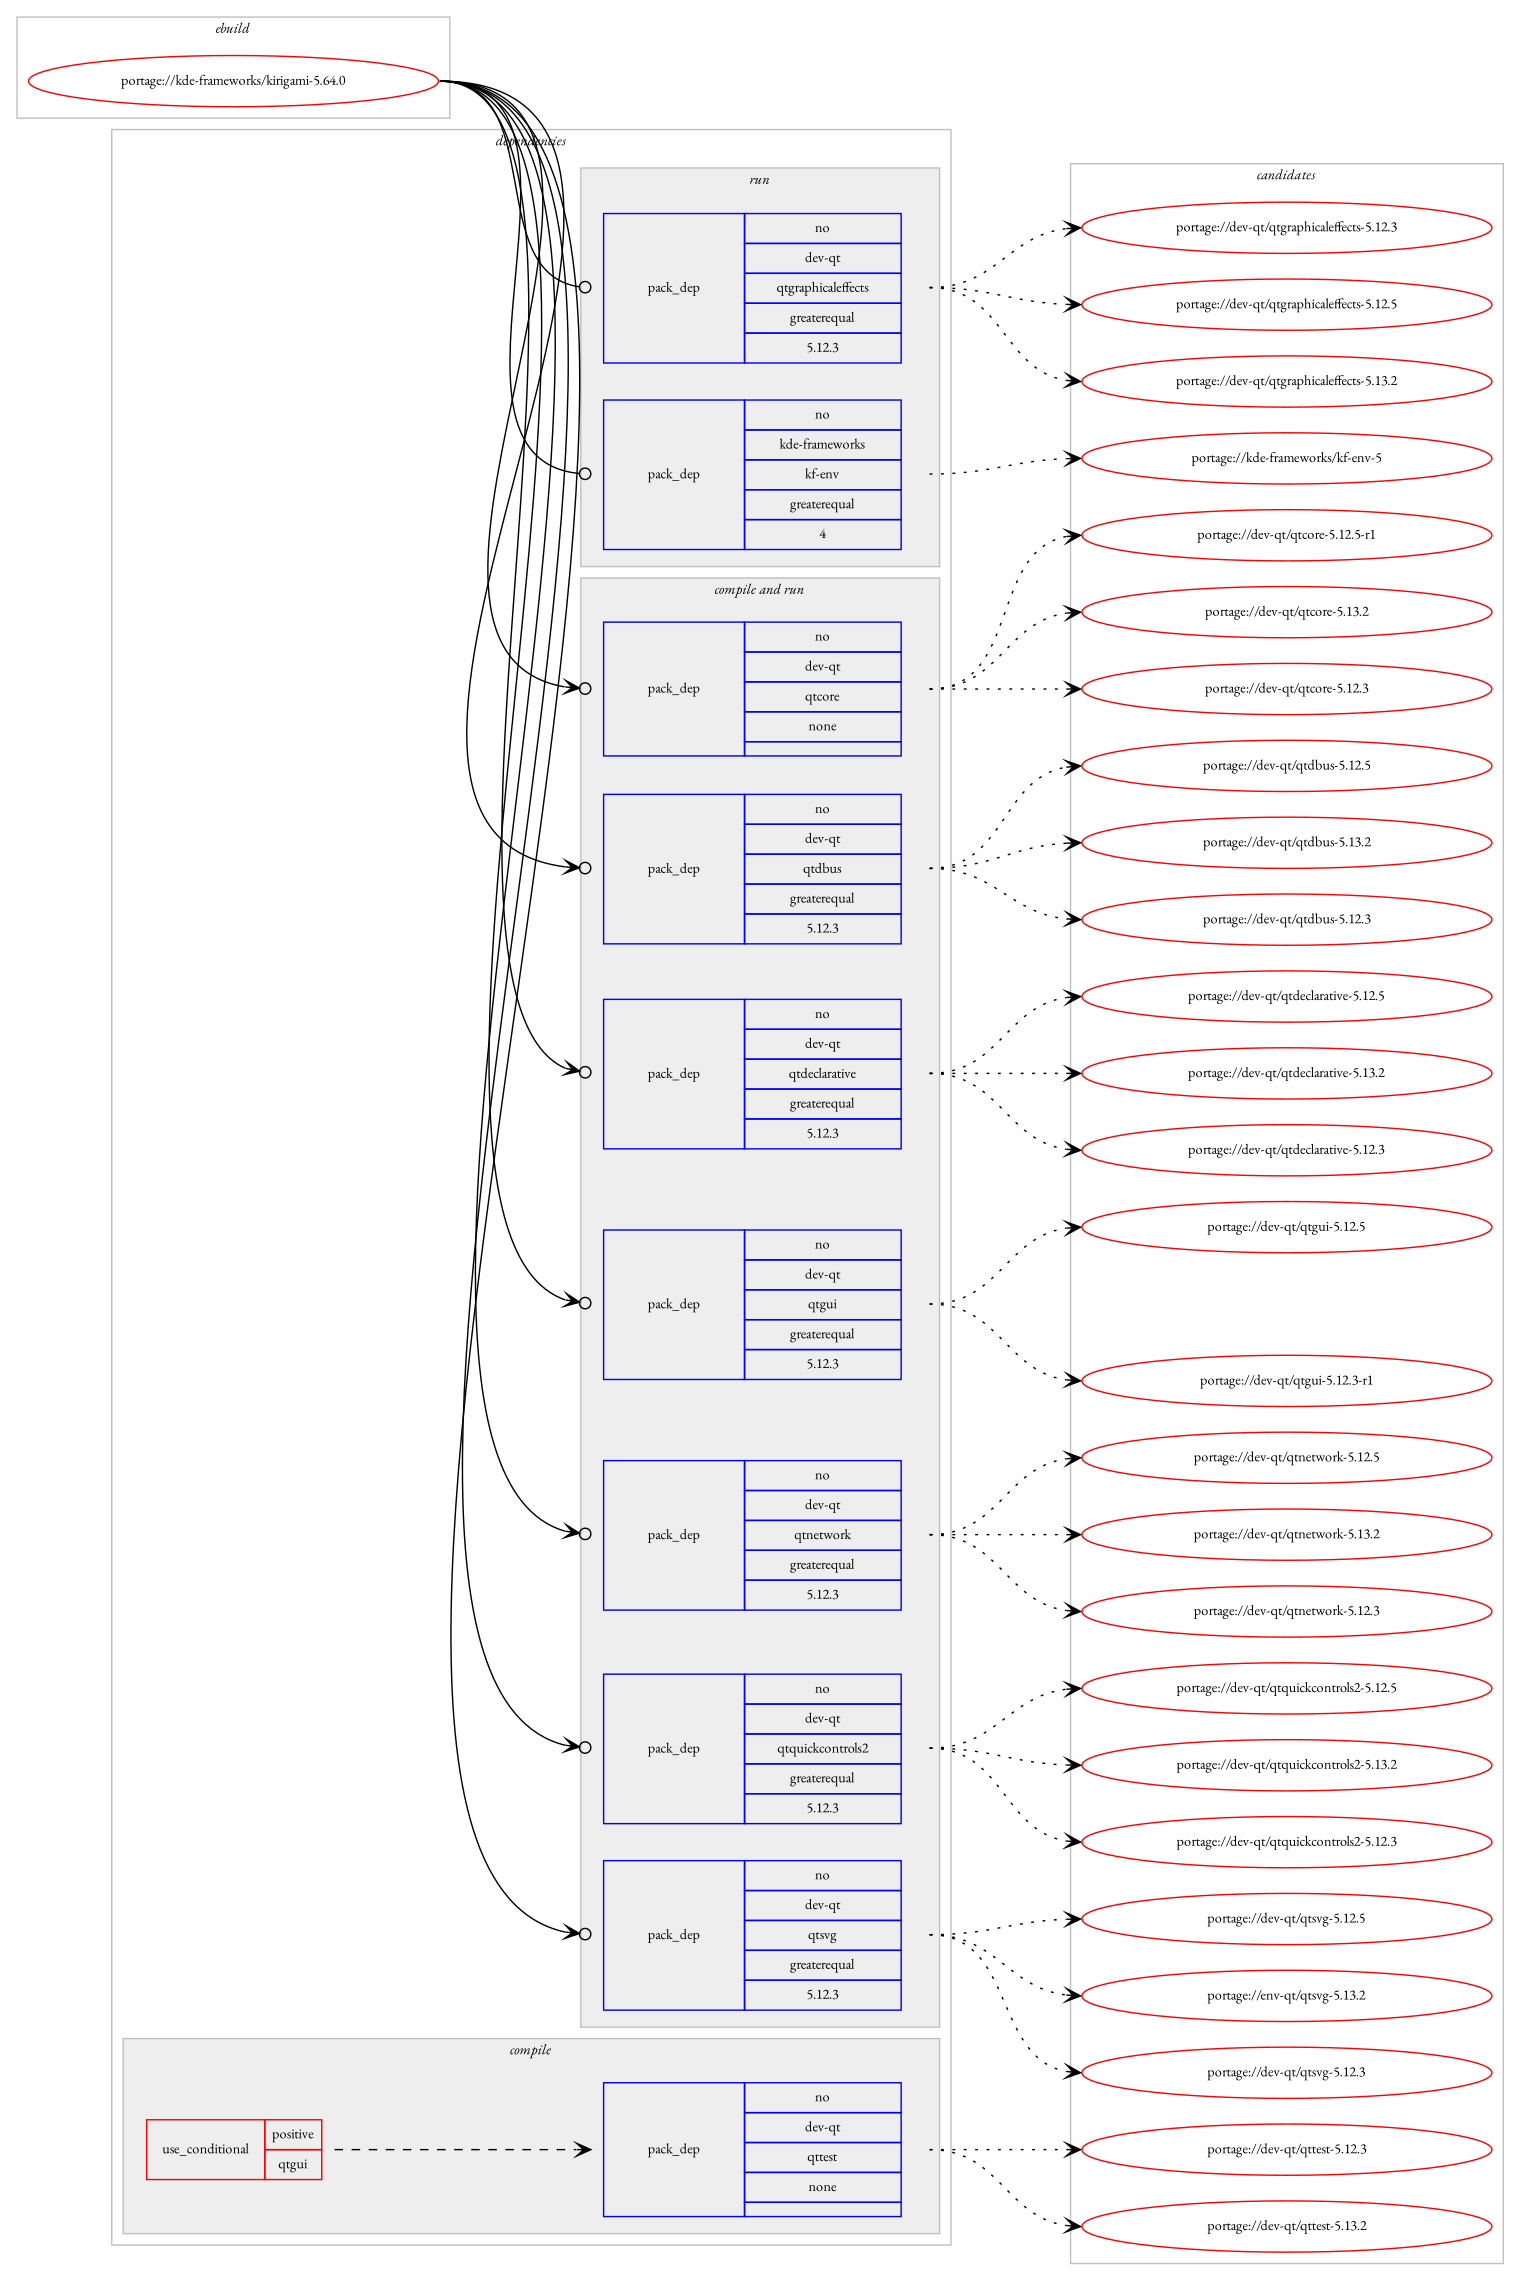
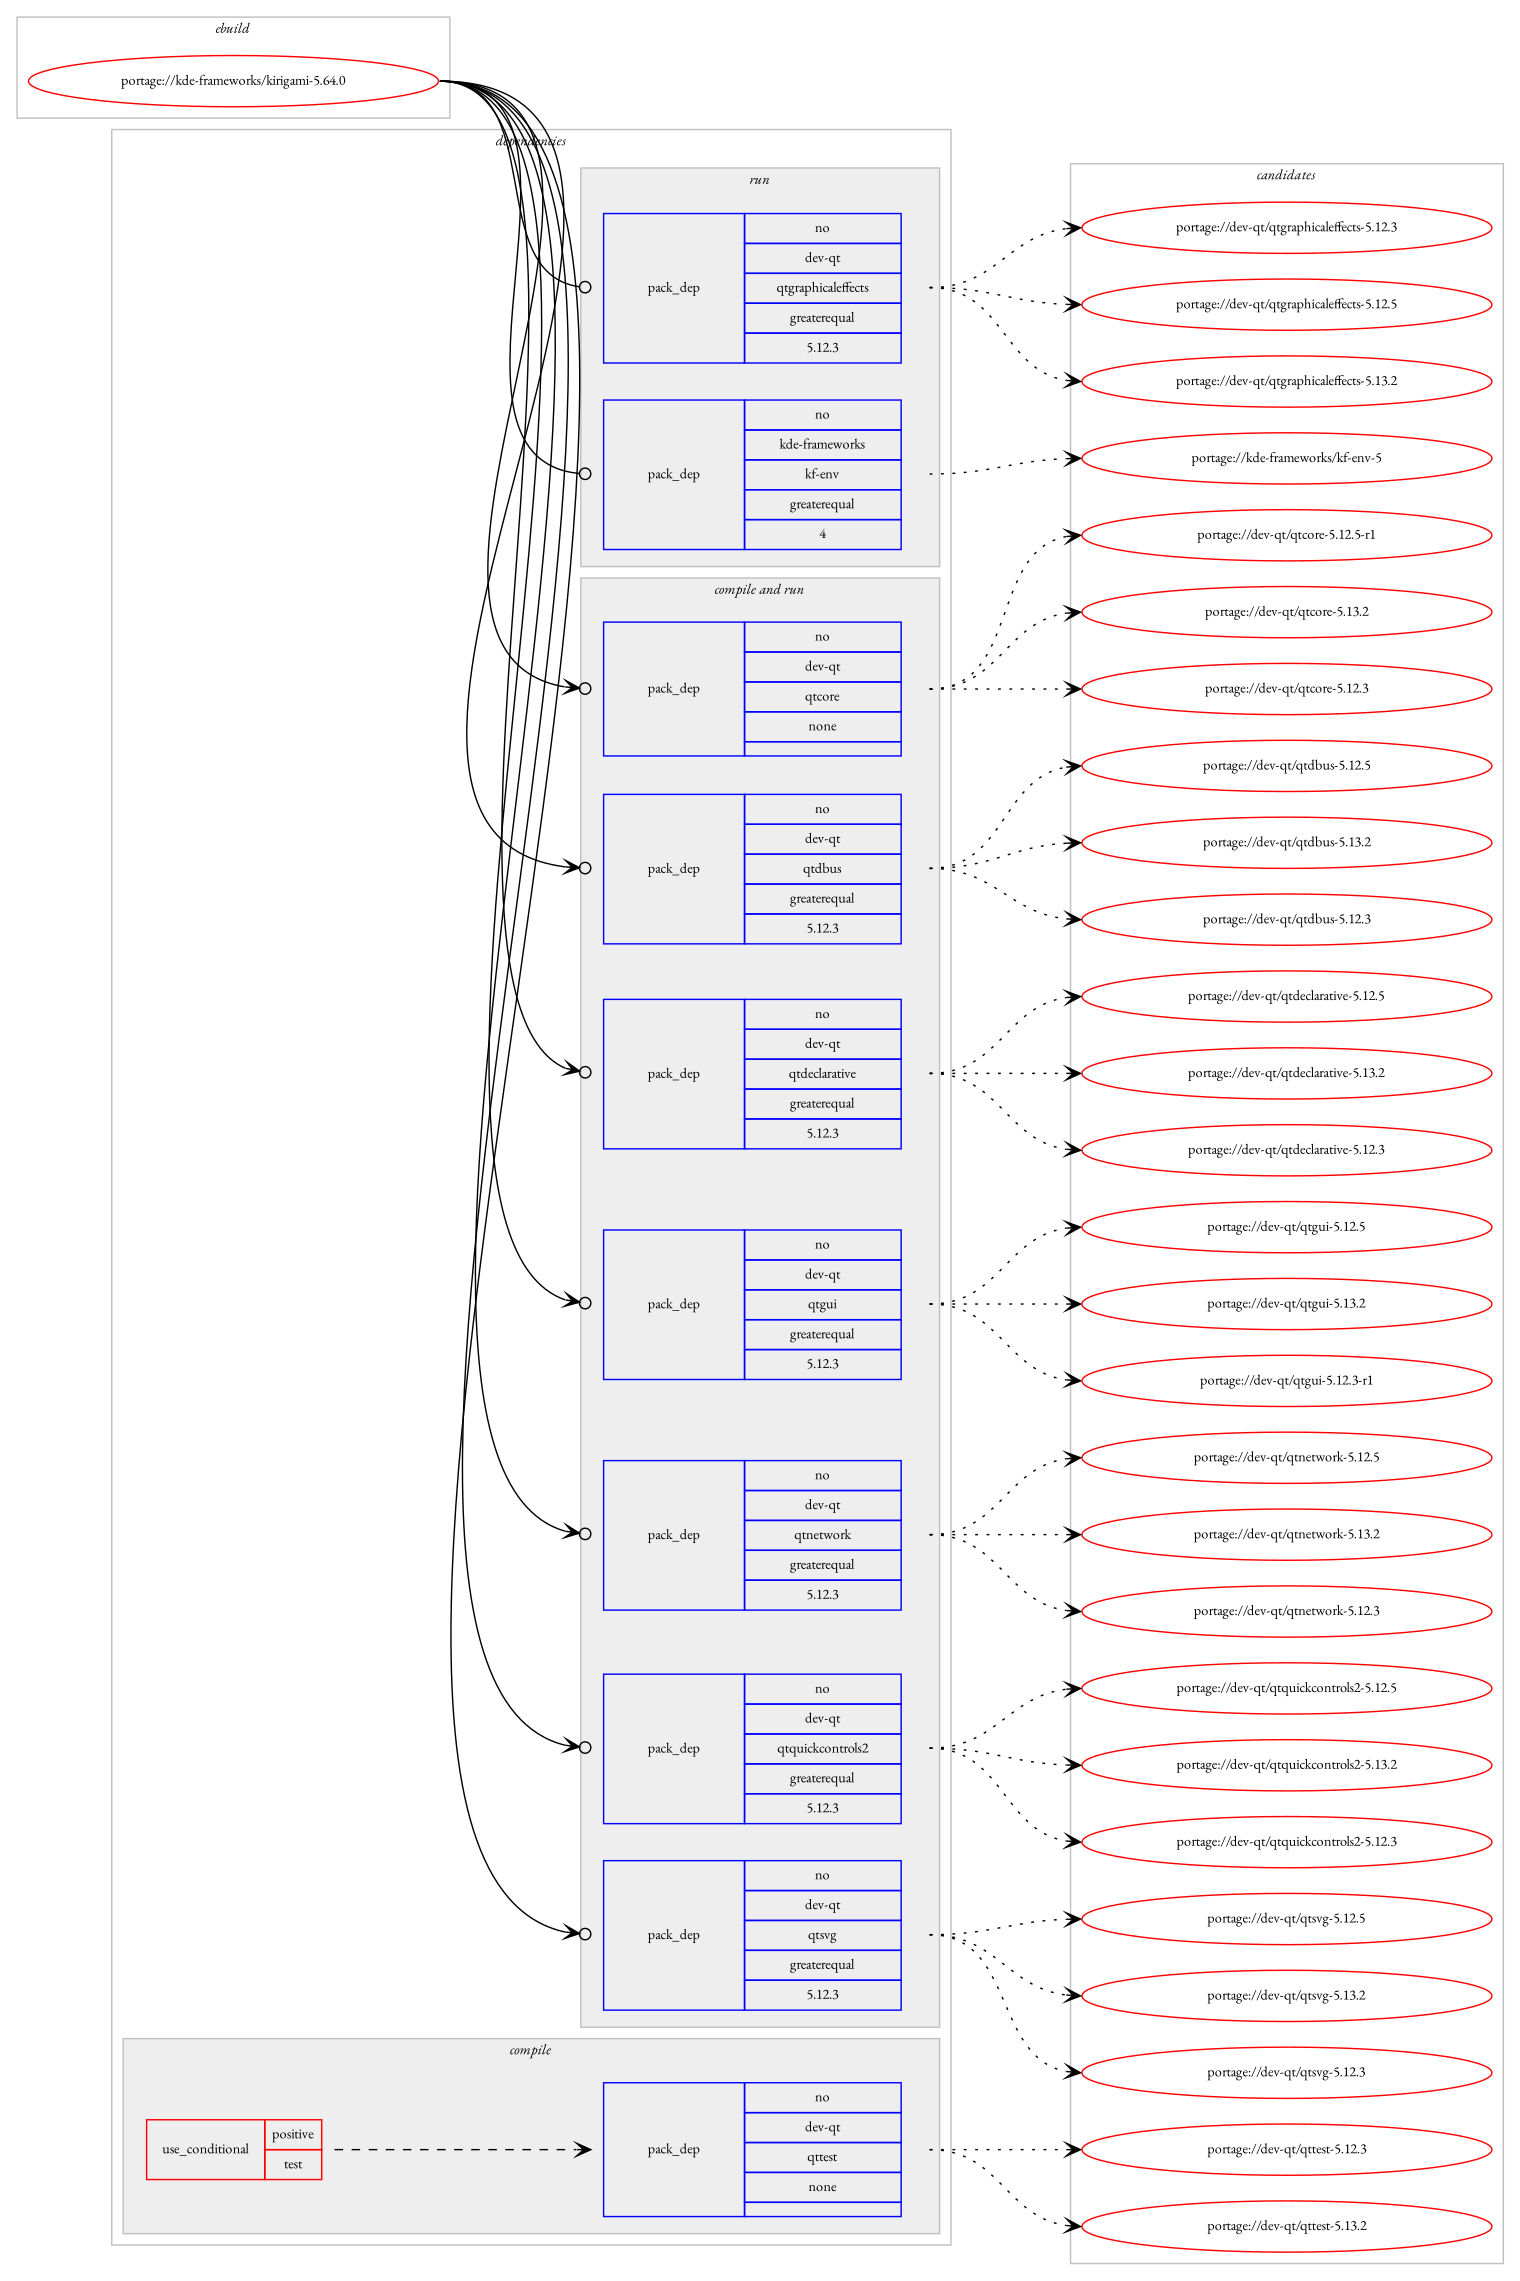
none -> (1287, 1304)
(1287, 1996) -> (1287, 1996)
(293, 2164) -> (293, 2164)
